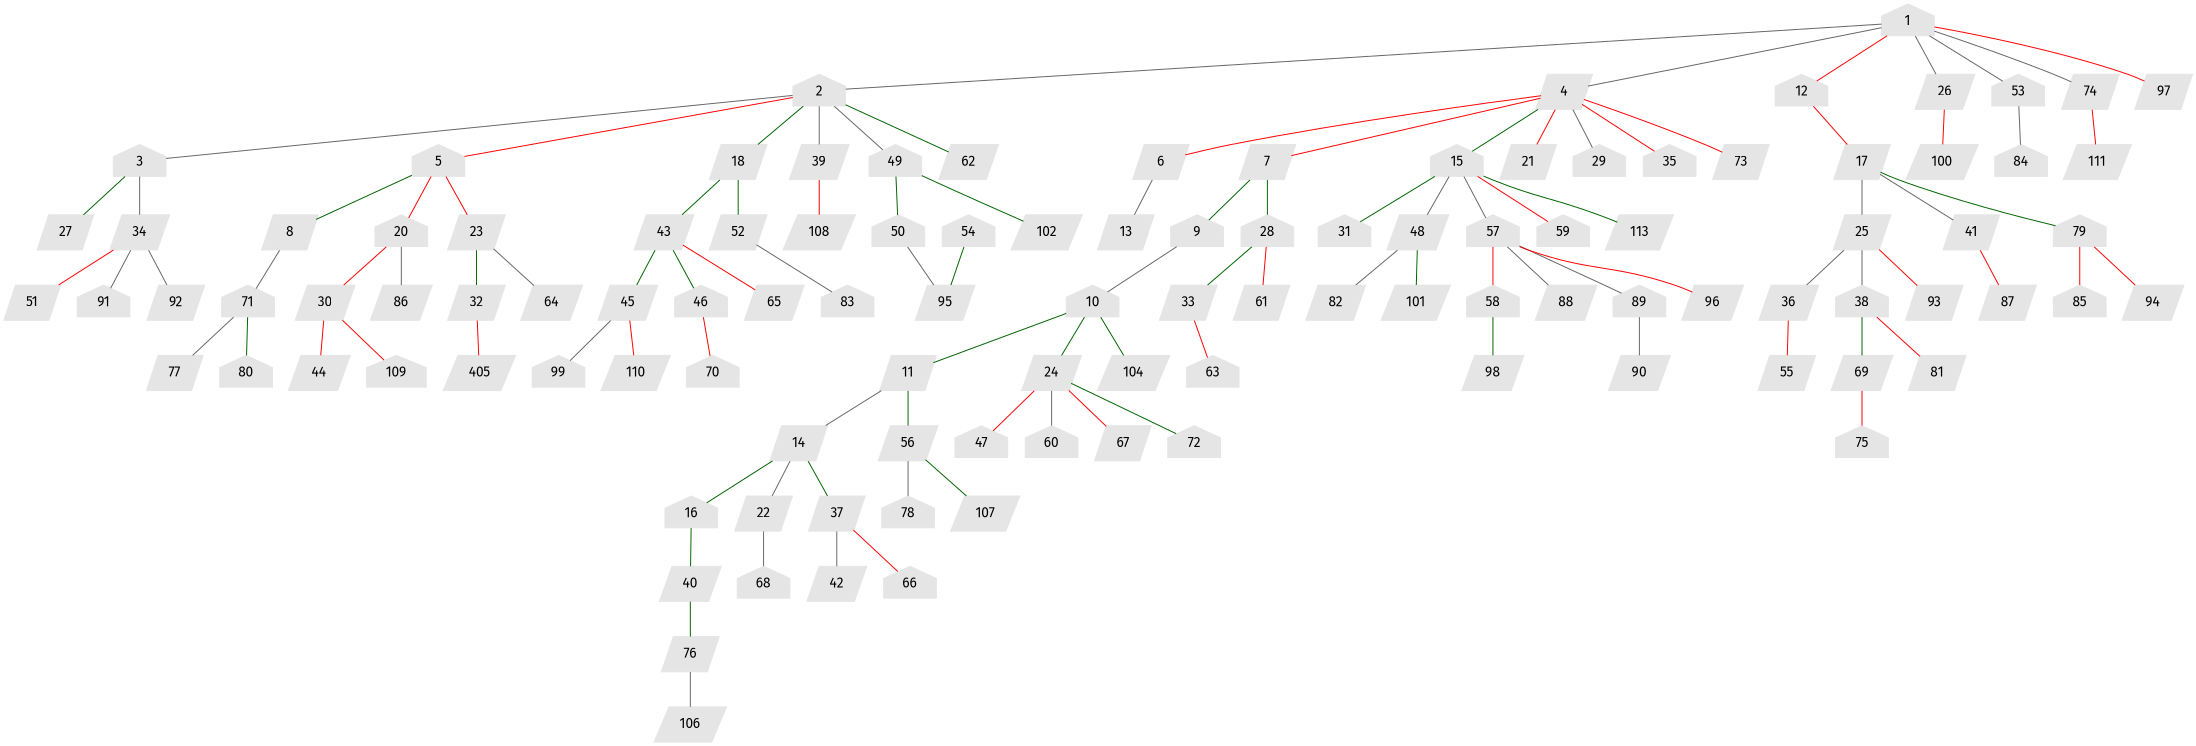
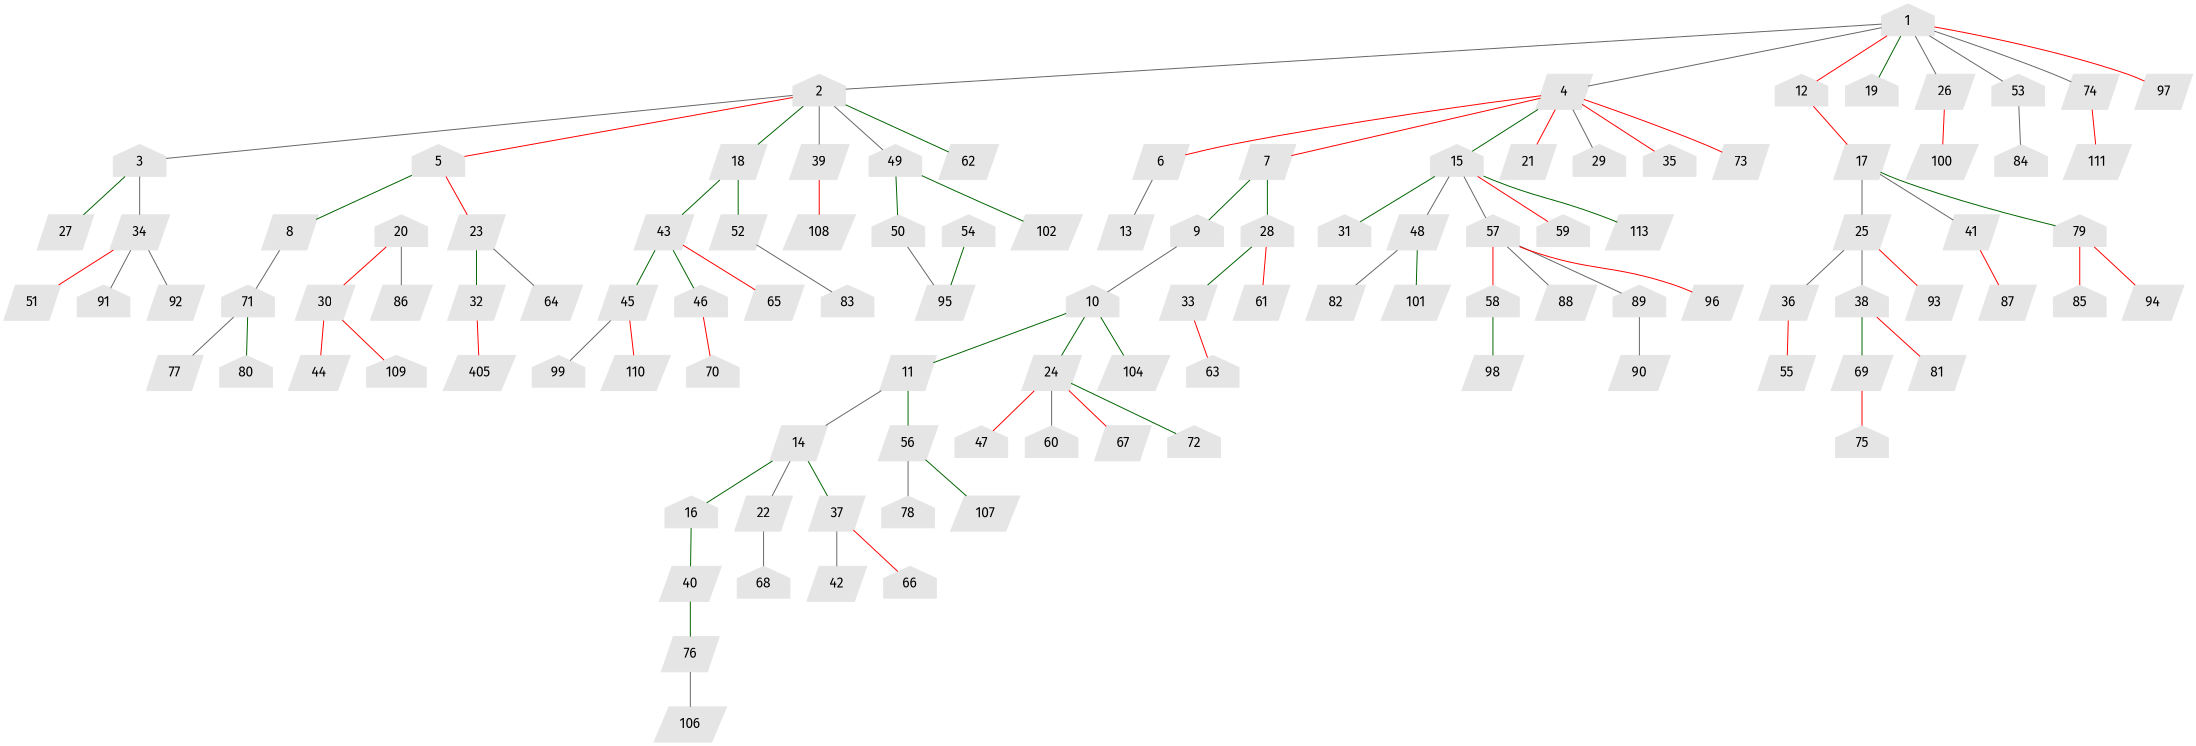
none -> (1872, 92)
(420, 197) -> none
